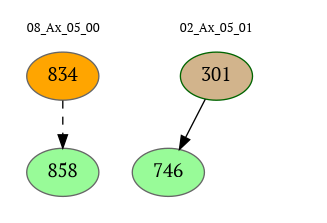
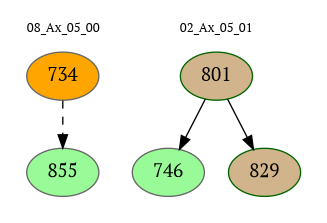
(63, 76) -> (63, 76)
(216, 76) -> (216, 76)
(63, 172) -> (63, 172)
none -> (265, 172)
